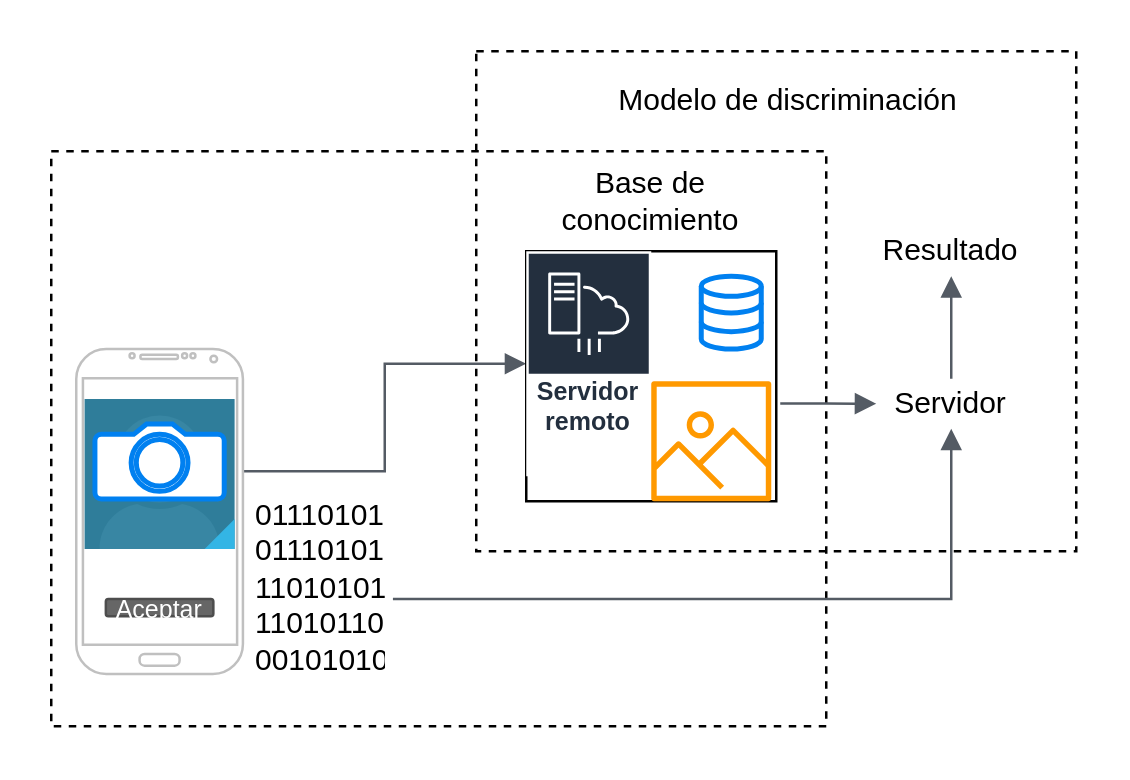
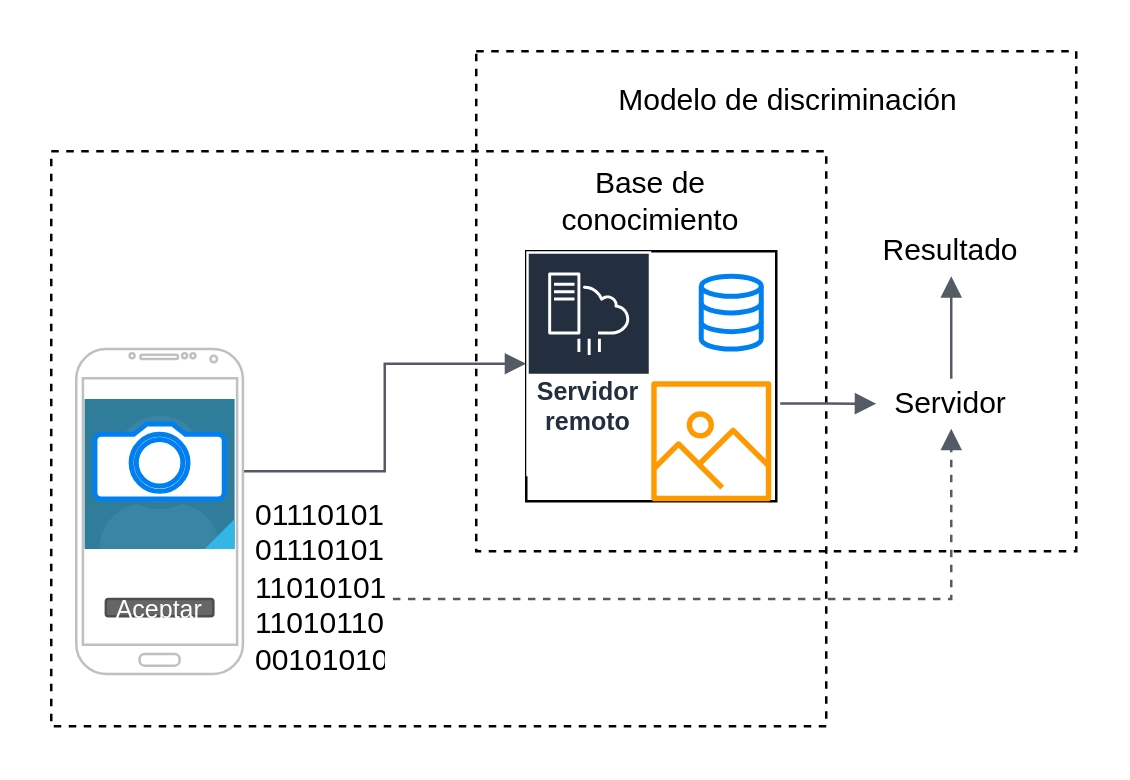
(748, 599) -> (748, 599)
